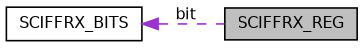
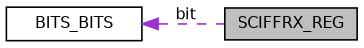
(74, 24) -> (74, 24)
